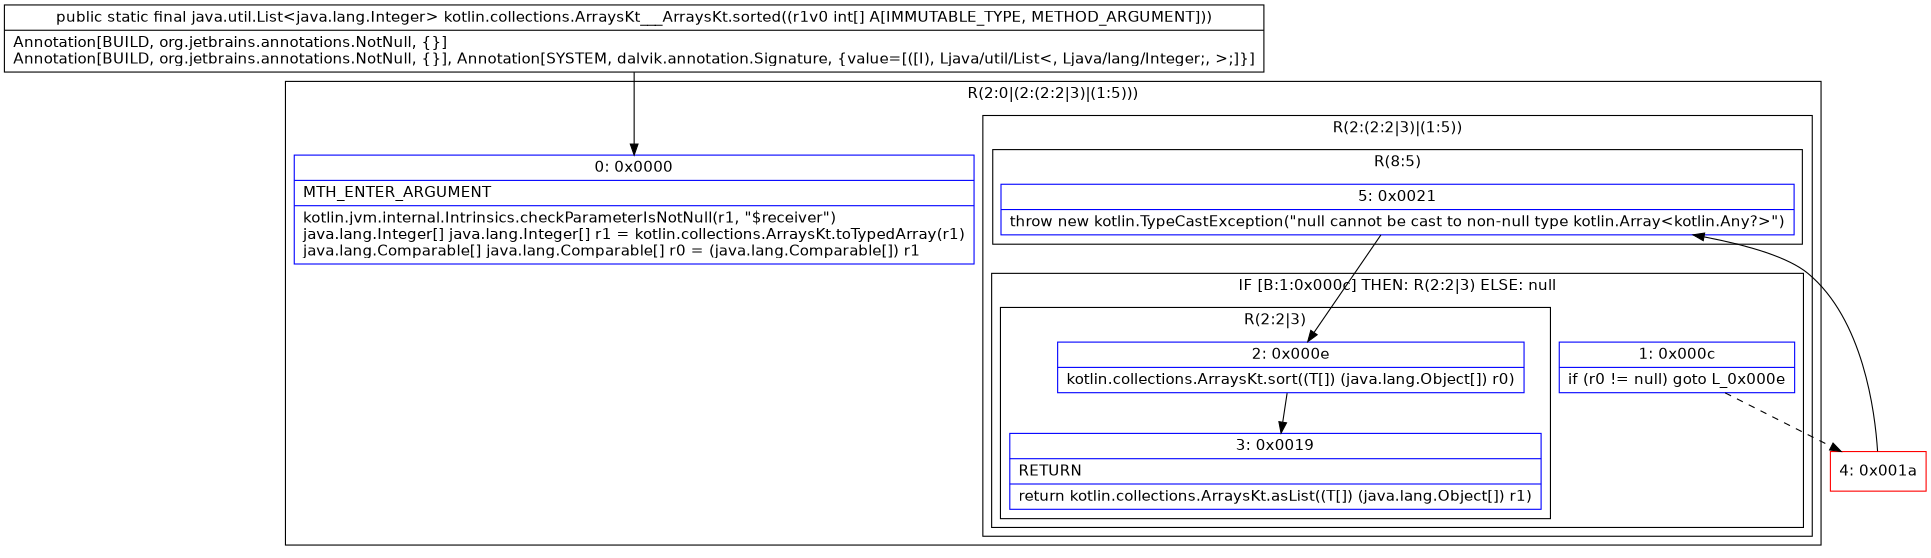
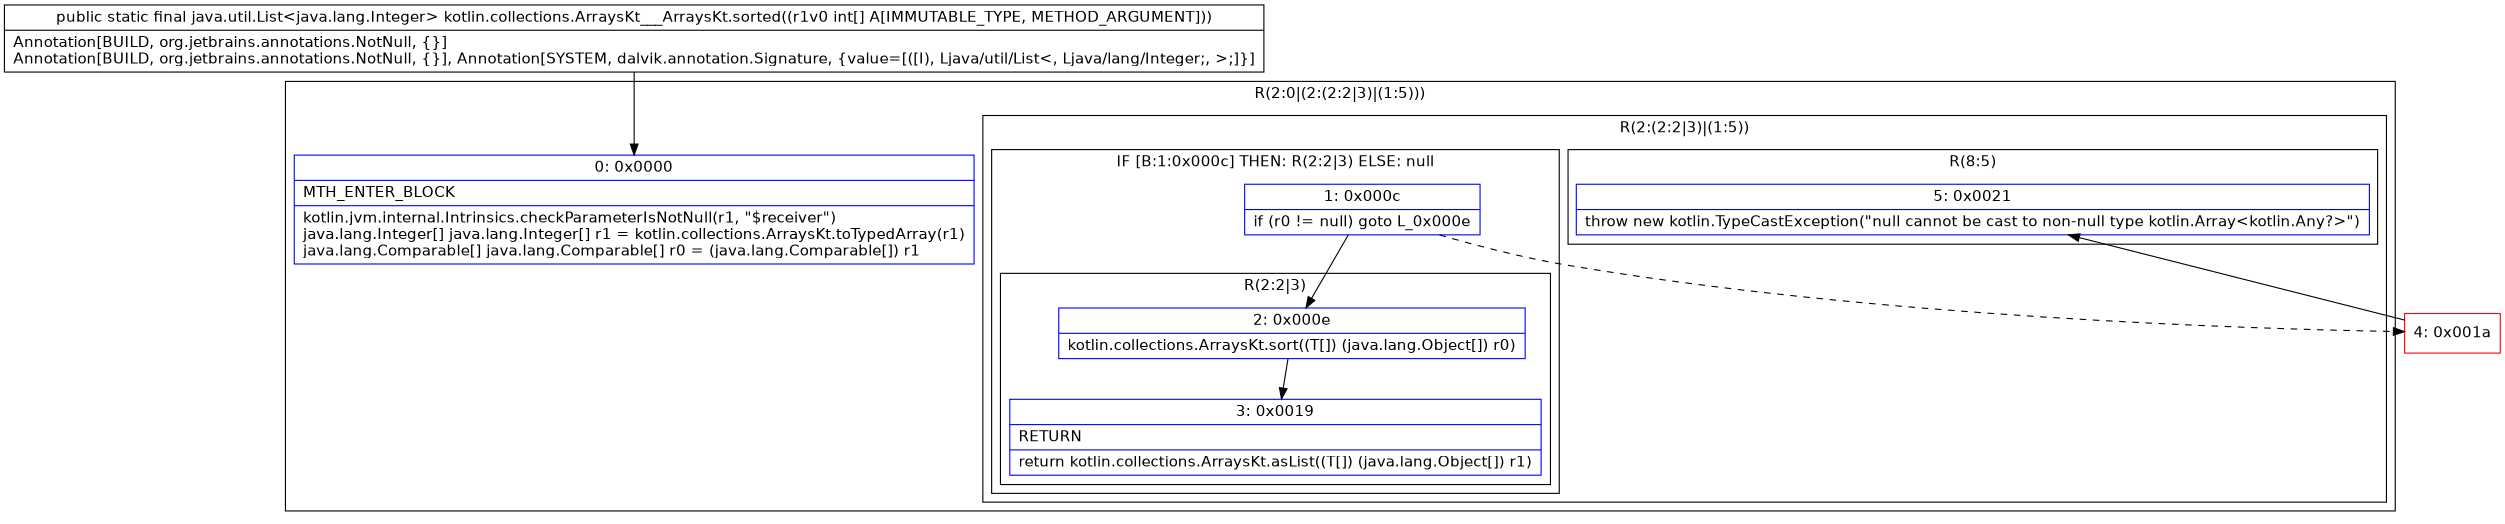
(398, 193) -> (380, 193)
(1347, 284) -> (1330, 267)
